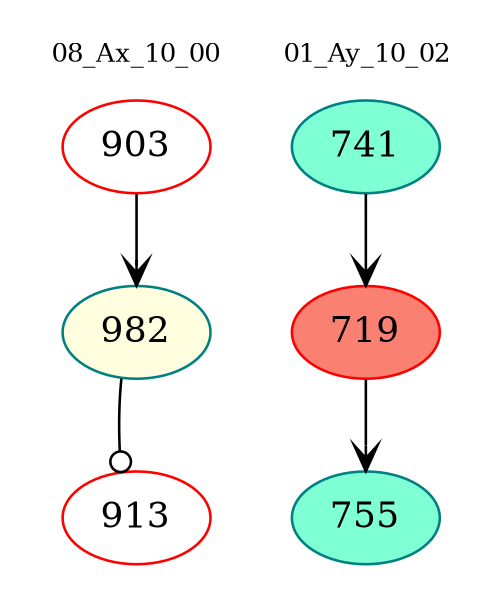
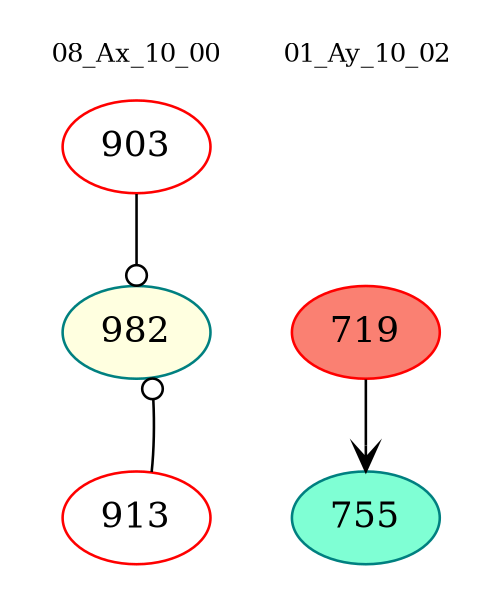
(366, 147) -> none
(137, 230) -> (137, 230)
(119, 415) -> (154, 436)
